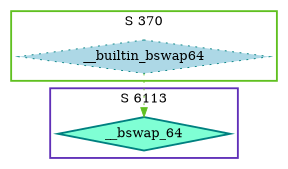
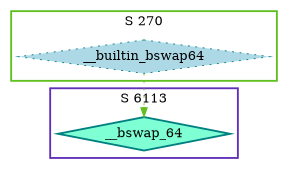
(144, 22) -> (144, 22)
